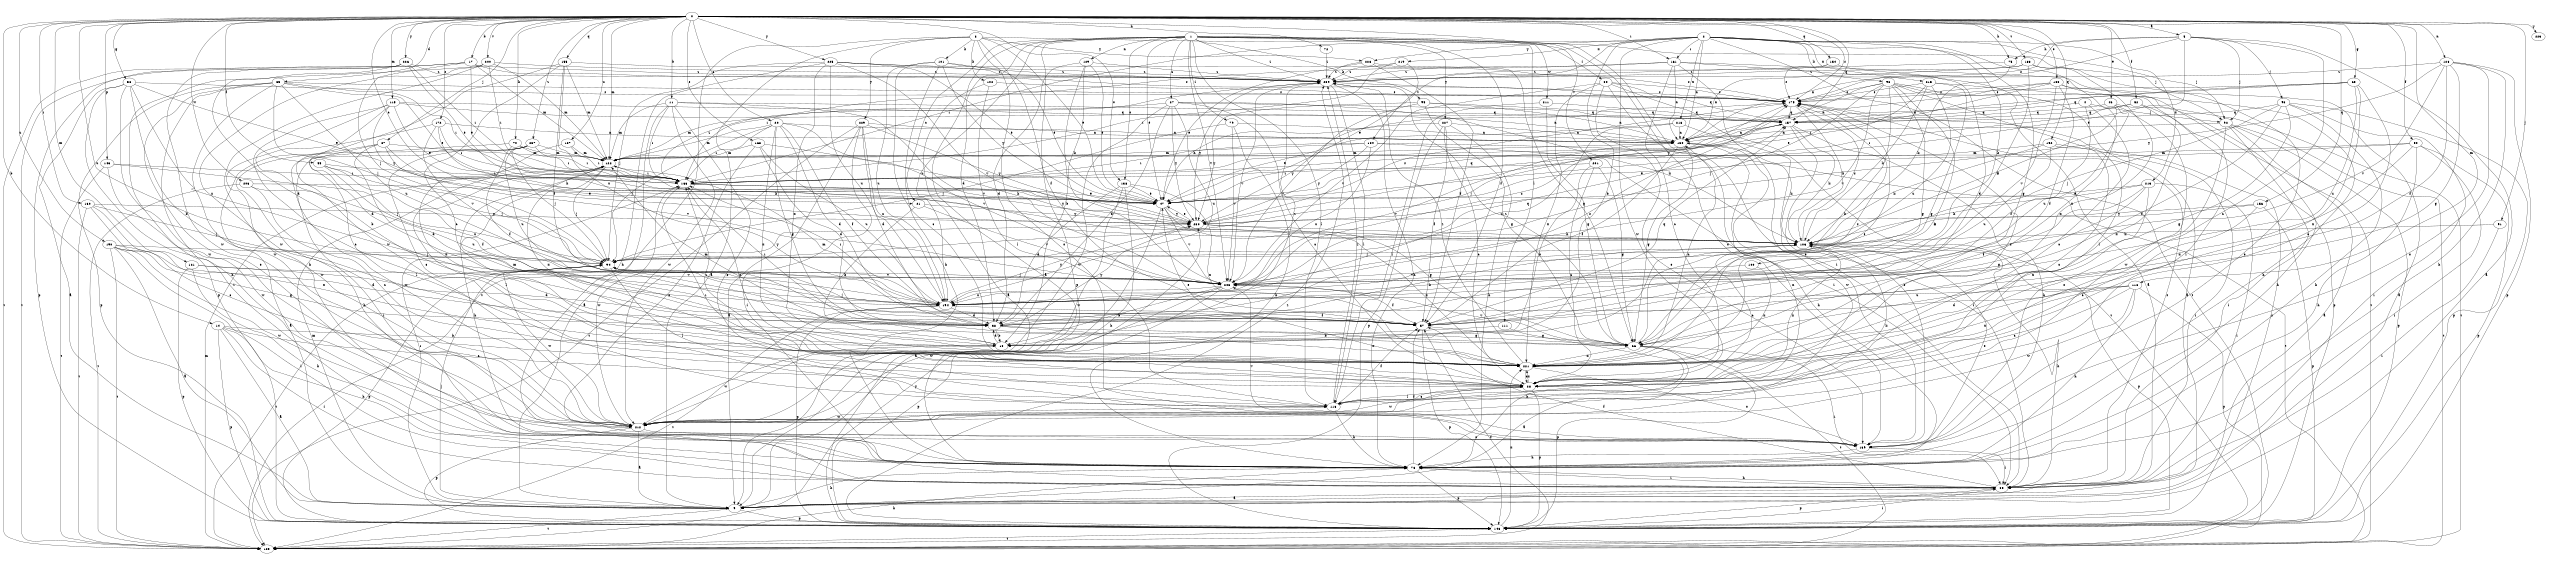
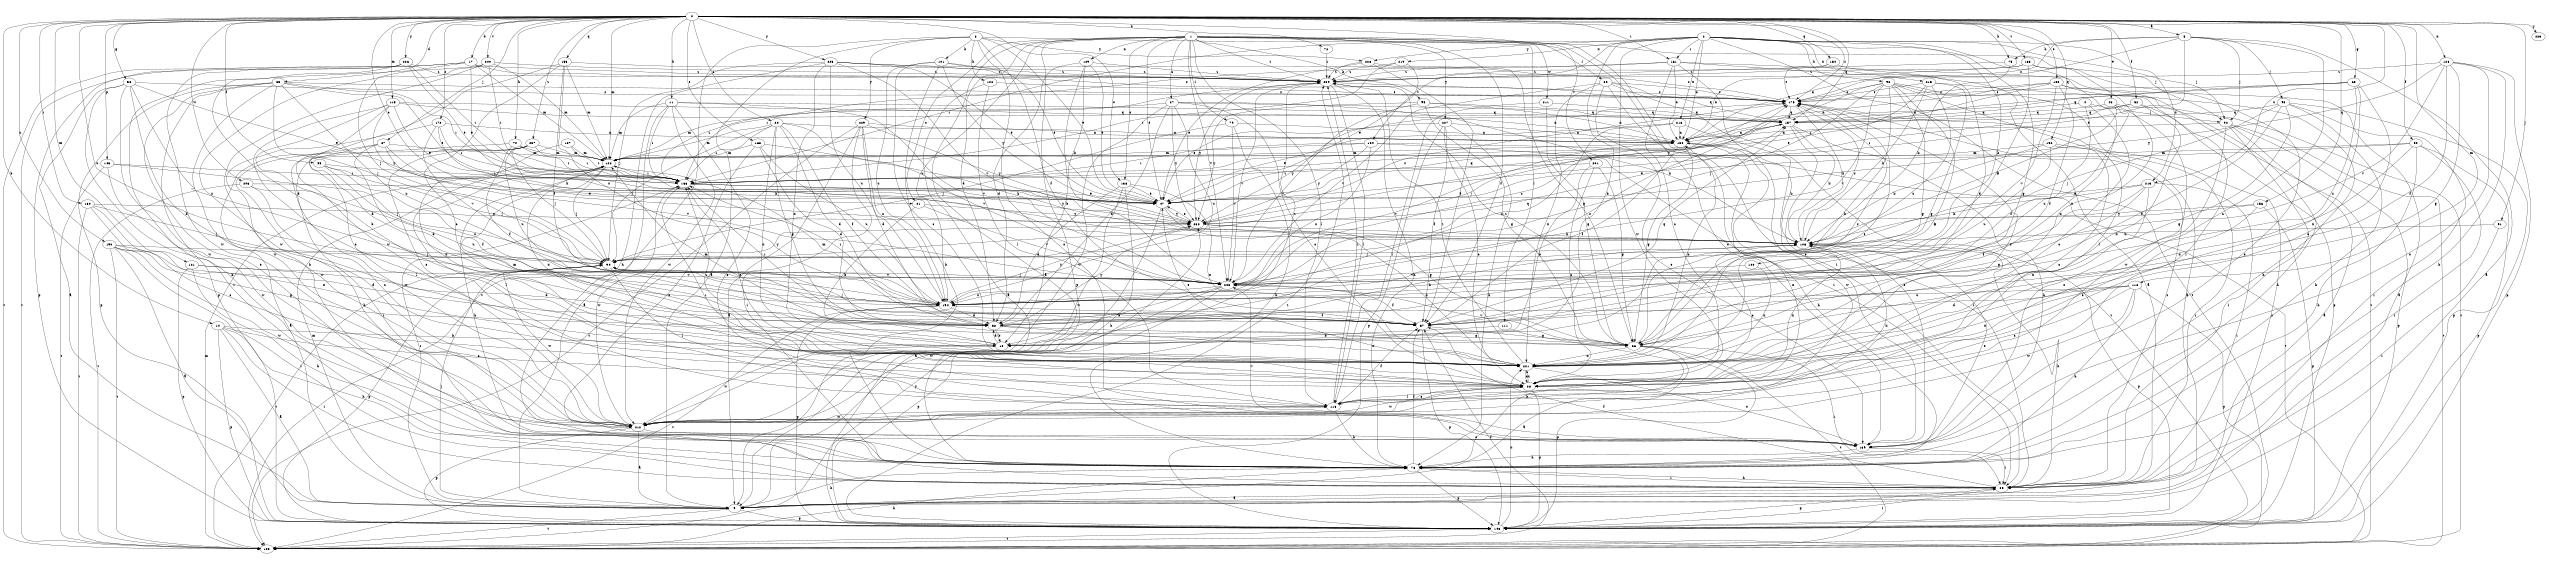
(603, 46) -> (1700, 19)
(1195, 153) -> (1195, 153)
(1188, 249) -> none
